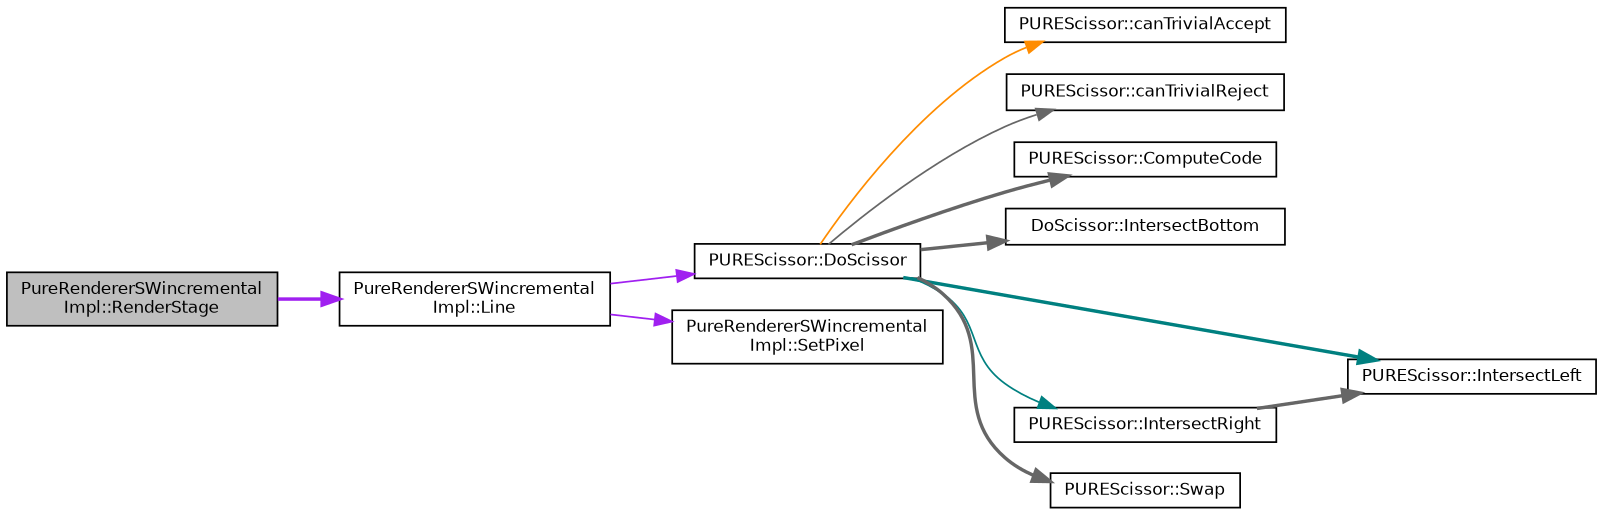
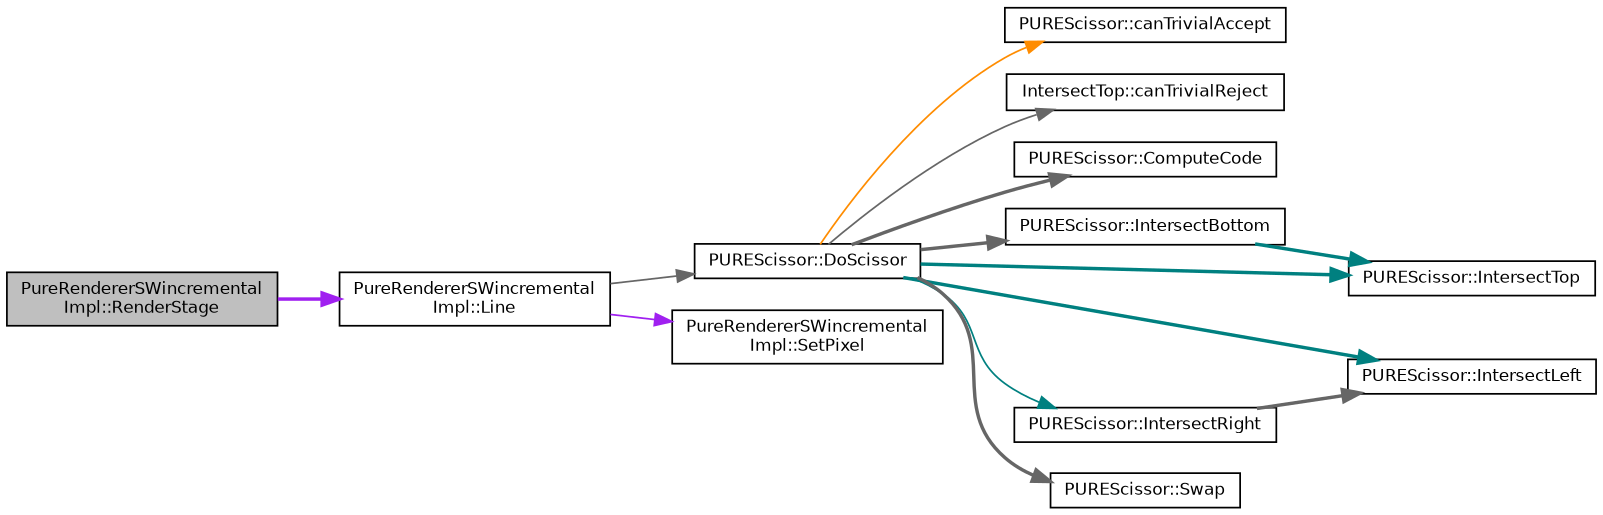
(1145, 92) -> (1145, 92)
(1145, 227) -> (1145, 227)
none -> (1472, 278)
(644, 280) -> (644, 280)
